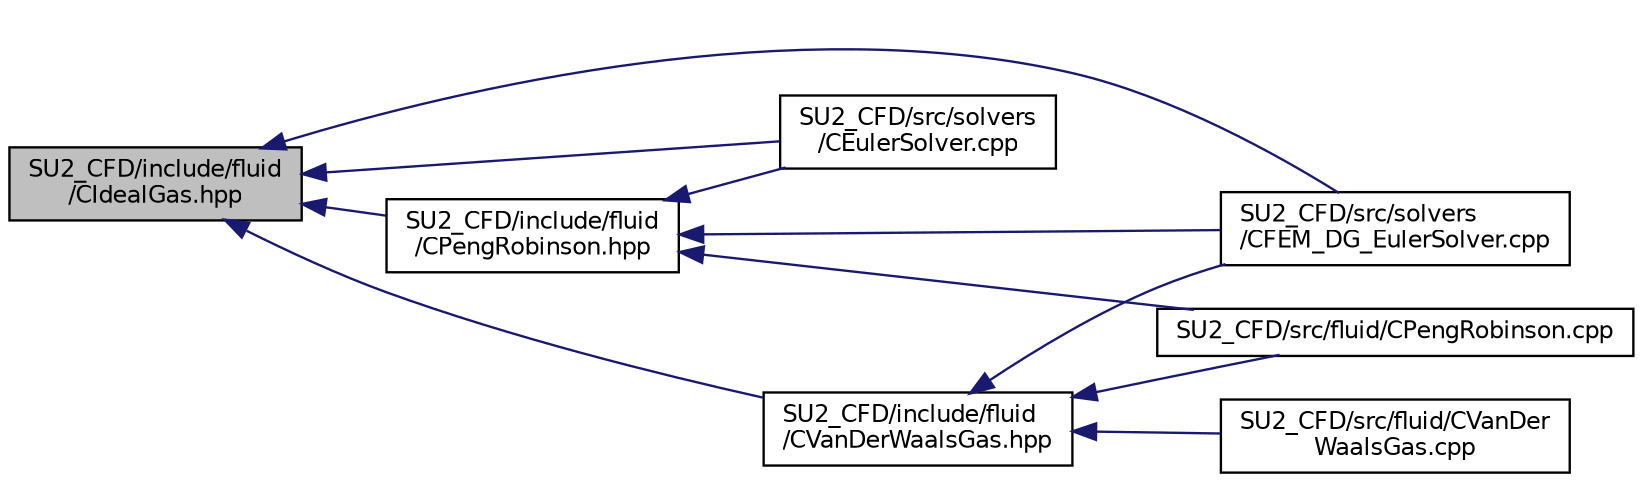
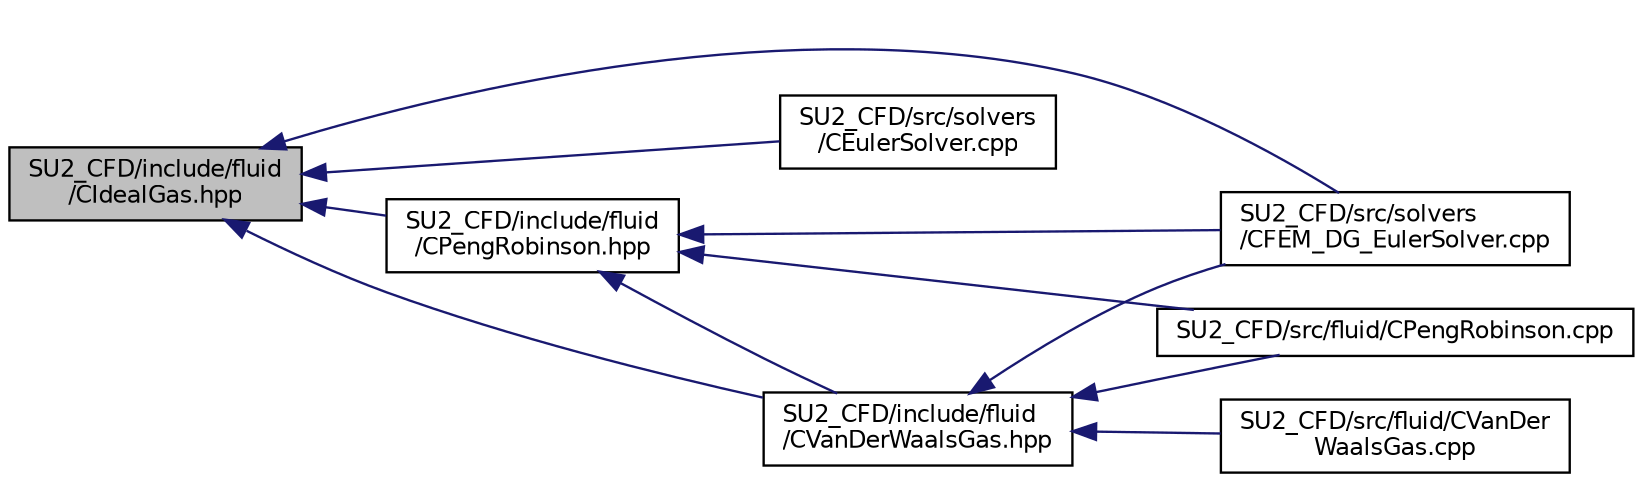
(737, 181) -> (728, 340)
